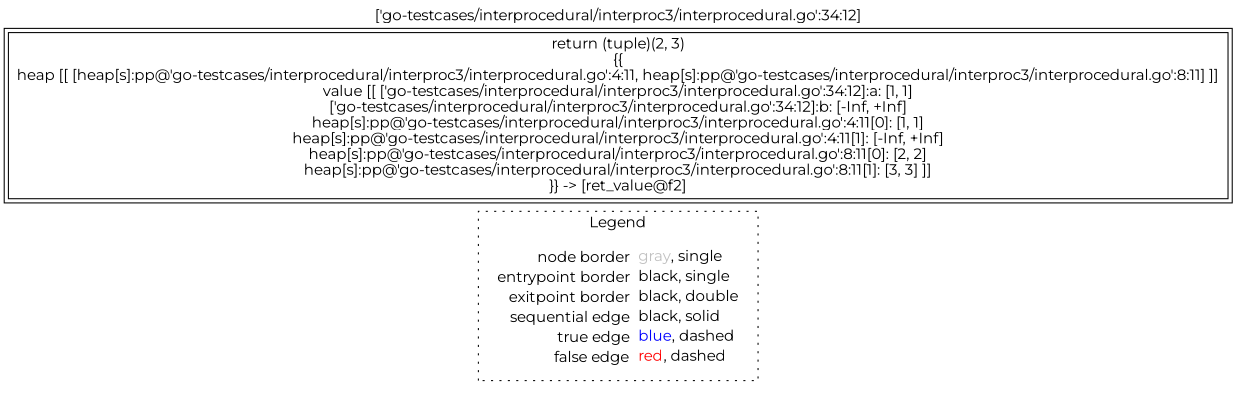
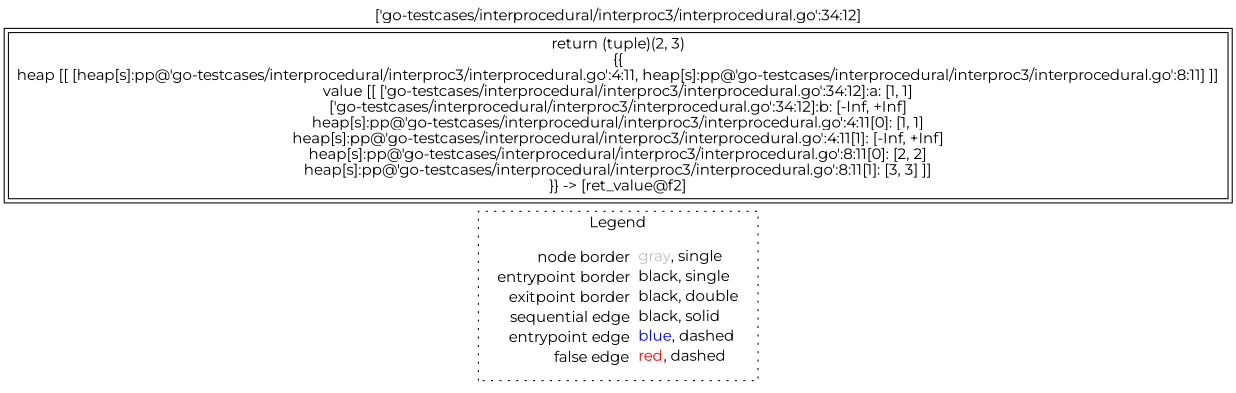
(596, 337) -> (571, 337)
